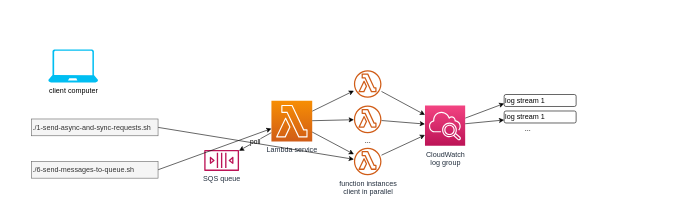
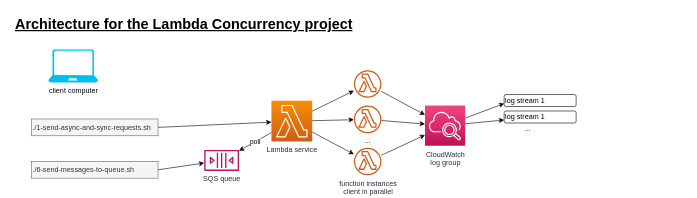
none -> (348, 29)
(215, 149) -> (181, 166)
(302, 151) -> (172, 127)
